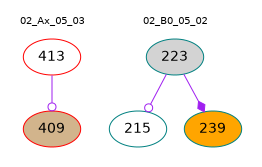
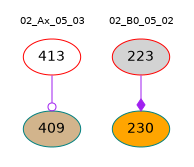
(175, 57) -> (141, 57)
(52, 129) -> (52, 129)
(138, 129) -> none
(213, 129) -> (141, 129)
